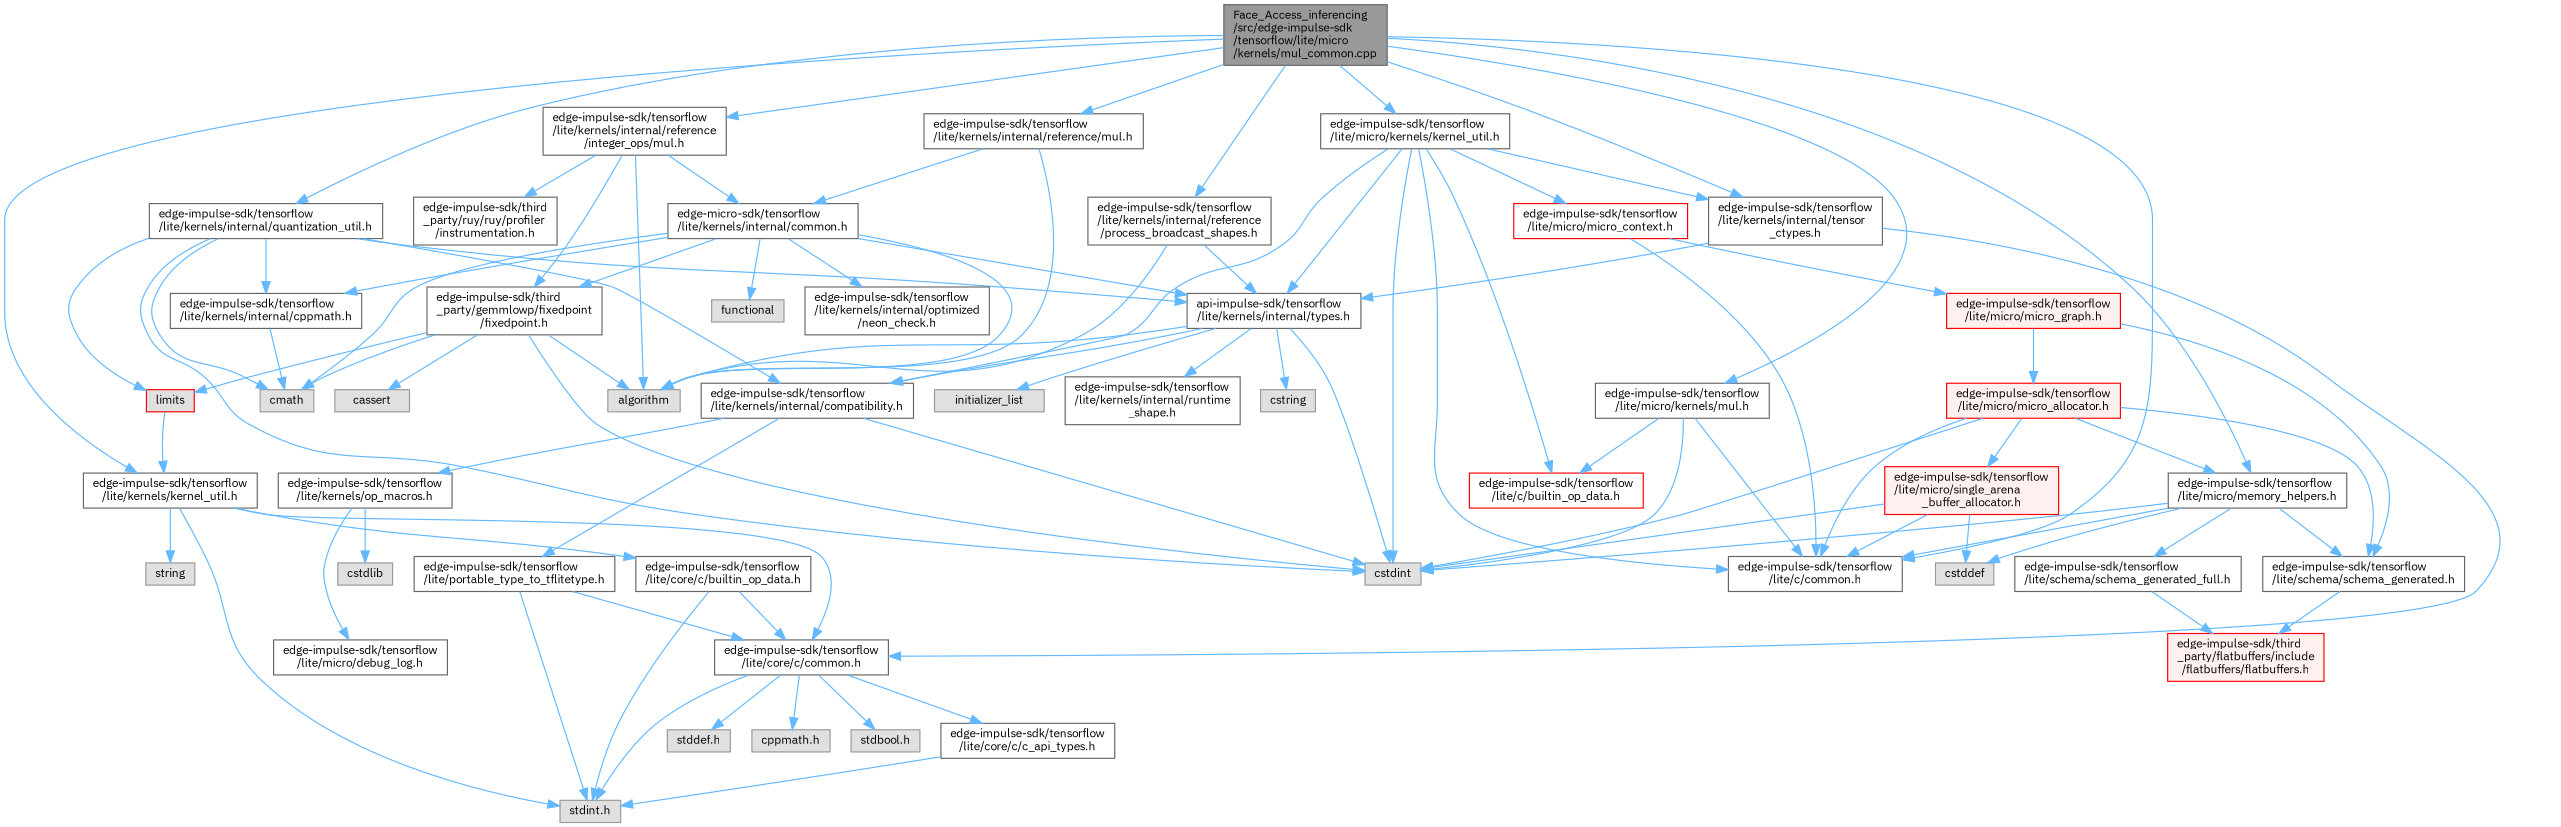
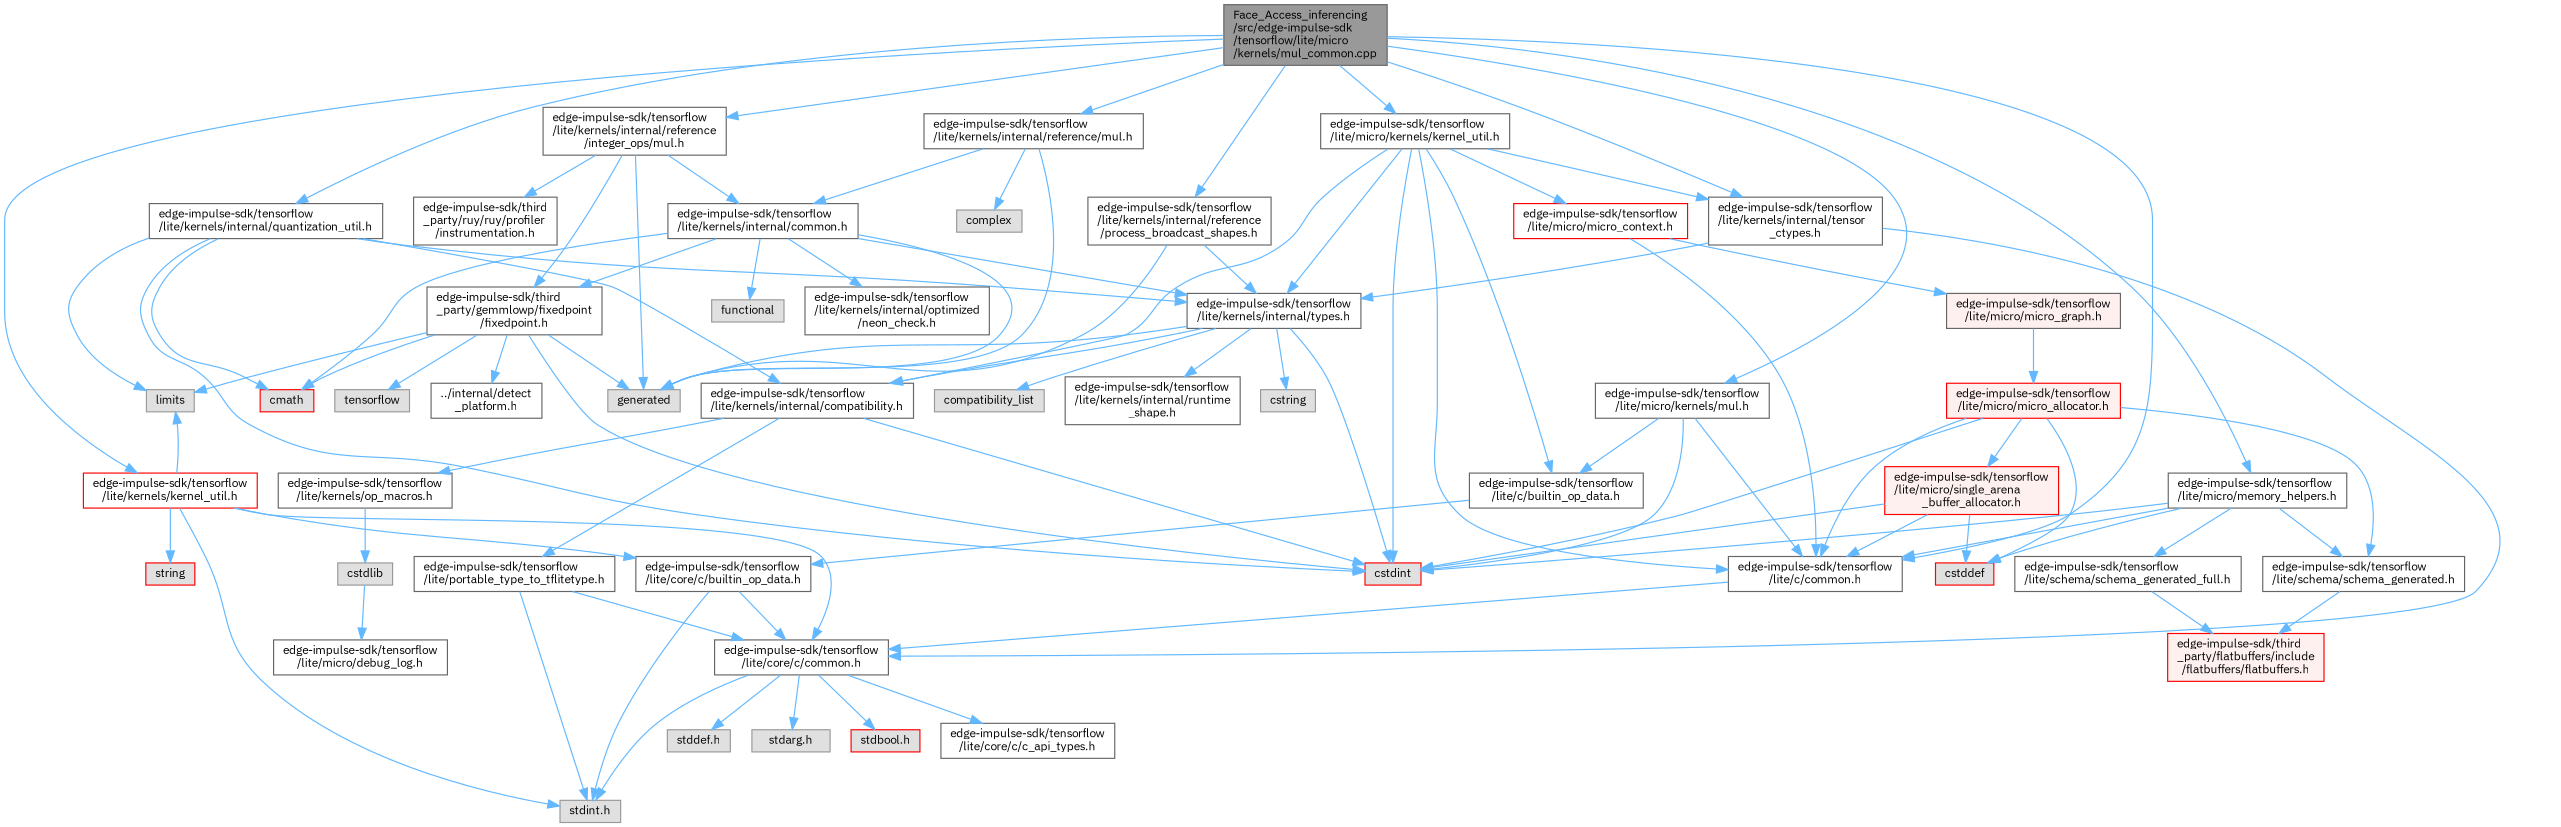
(763, 221) -> (763, 221)
none -> (989, 221)
(266, 311) -> none
(1274, 311) -> (1274, 311)
(2034, 311) -> (2034, 311)
(2301, 391) -> none
(170, 401) -> (170, 401)
(287, 401) -> (287, 401)
(372, 401) -> (372, 401)
none -> (487, 401)
(644, 401) -> (644, 401)
(989, 401) -> (989, 401)
(163, 436) -> (178, 448)
(2143, 445) -> (2075, 500)
(170, 491) -> (170, 491)
(1556, 491) -> (1556, 491)
none -> (1146, 532)
(324, 567) -> (363, 607)
(170, 574) -> (170, 574)
(1393, 574) -> (1393, 574)
(1965, 574) -> (1965, 574)
none -> (1314, 615)
(791, 741) -> (791, 741)
(886, 741) -> (886, 741)
(787, 781) -> none
